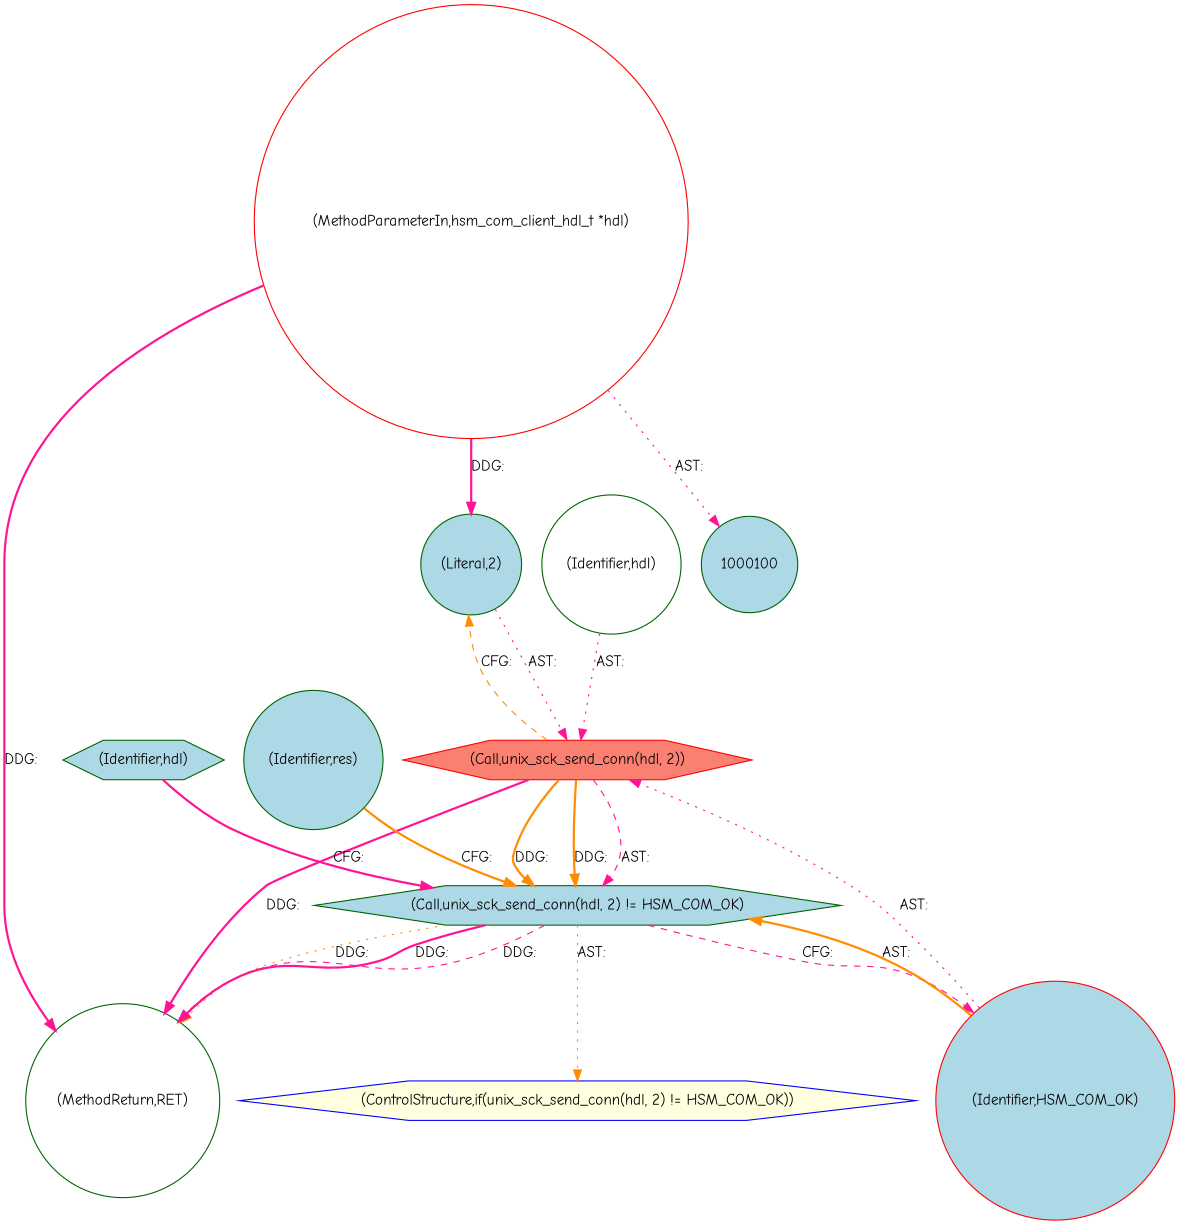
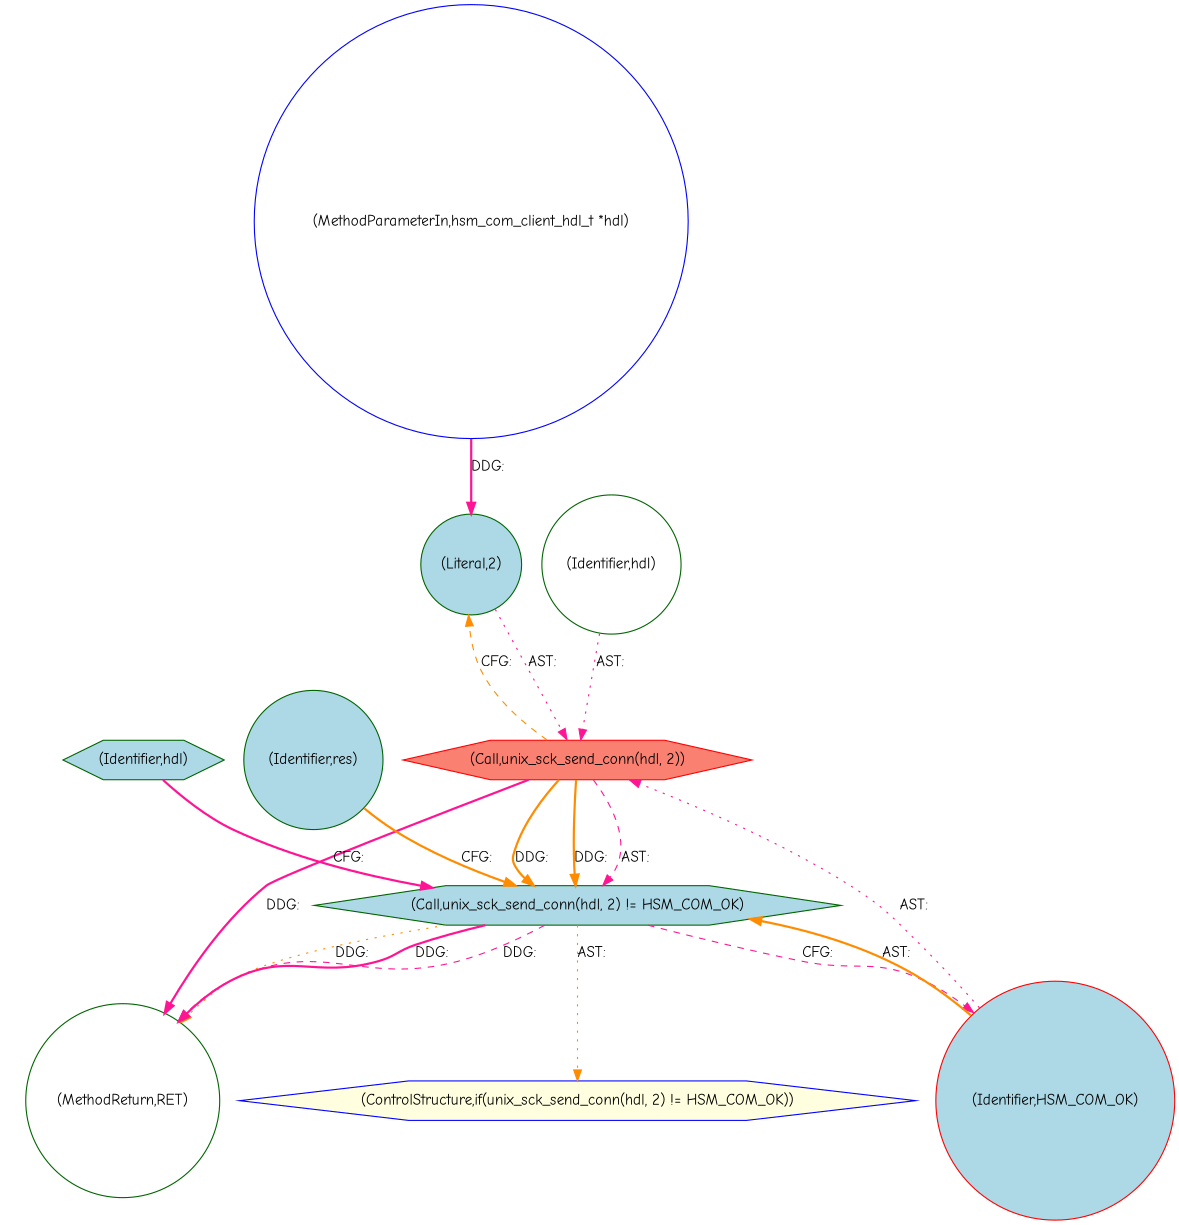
(471, 222) -> (471, 222)
(750, 565) -> none
(4, 596) -> none
